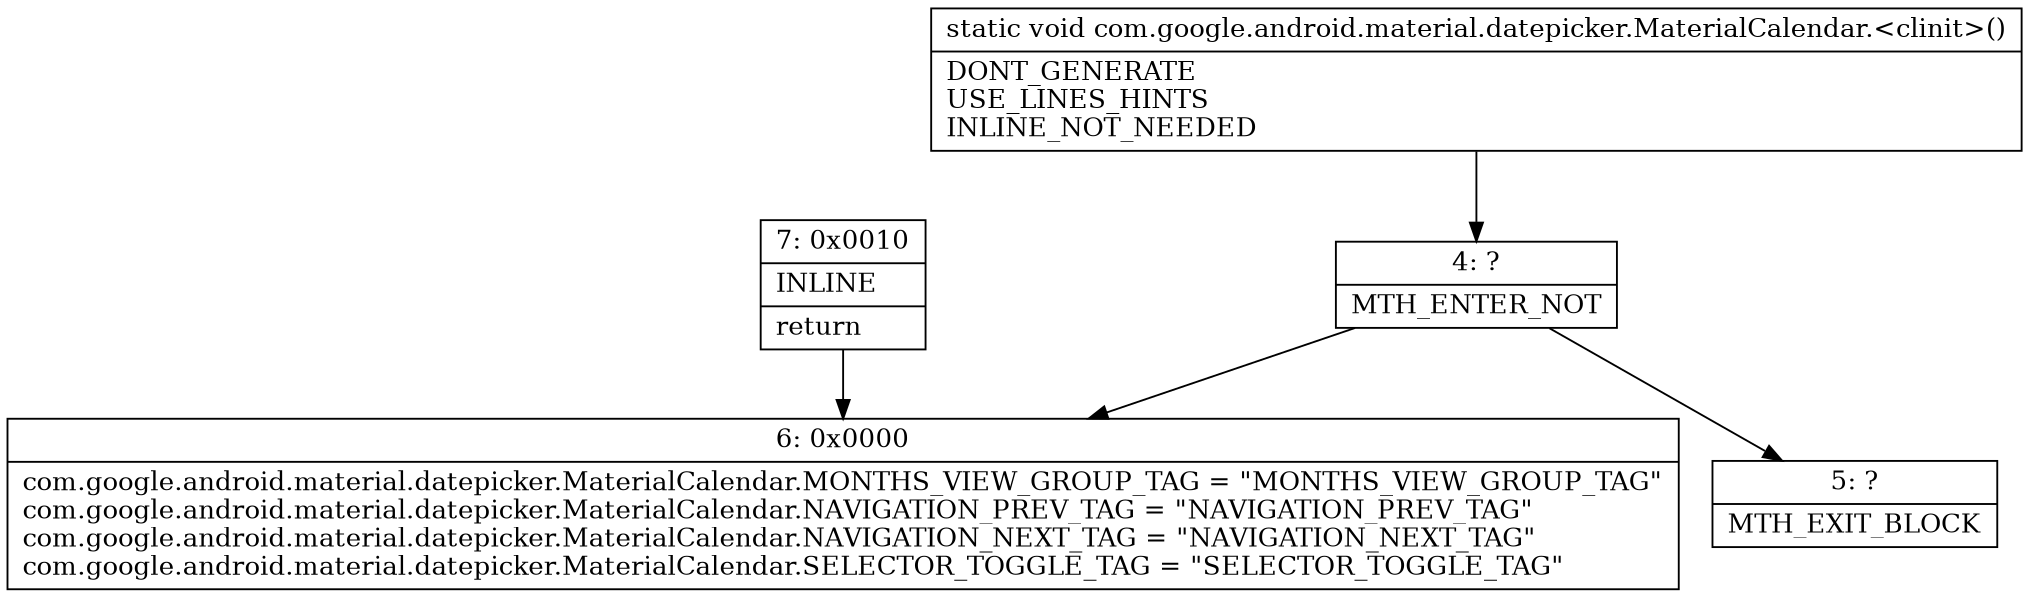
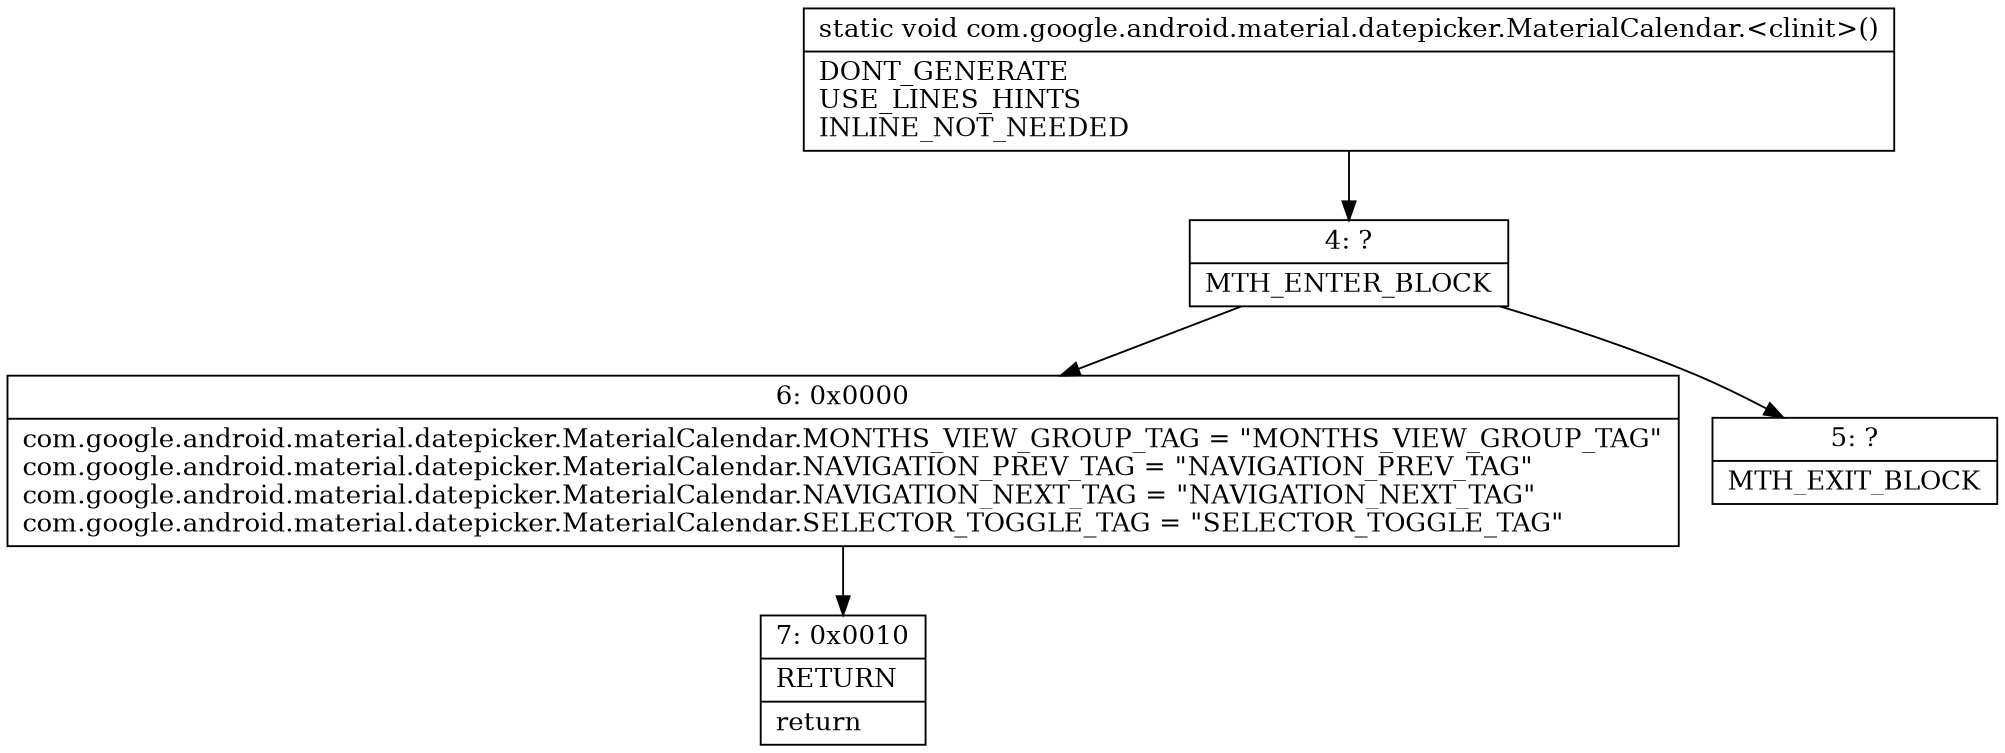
(827, 284) -> (837, 679)
(1476, 305) -> (1349, 284)
(843, 375) -> (843, 571)
